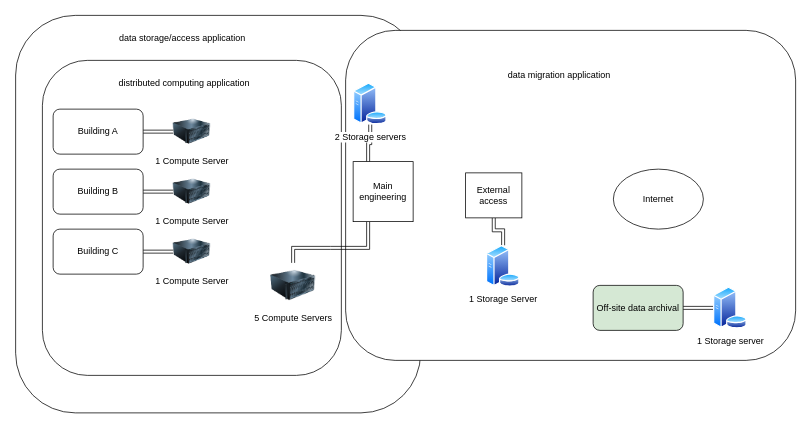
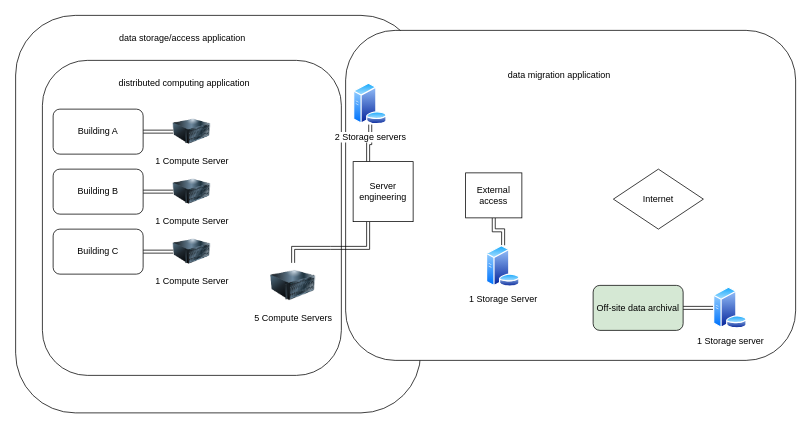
(383, 192) -> (383, 192)
(658, 199) -> (658, 199)
